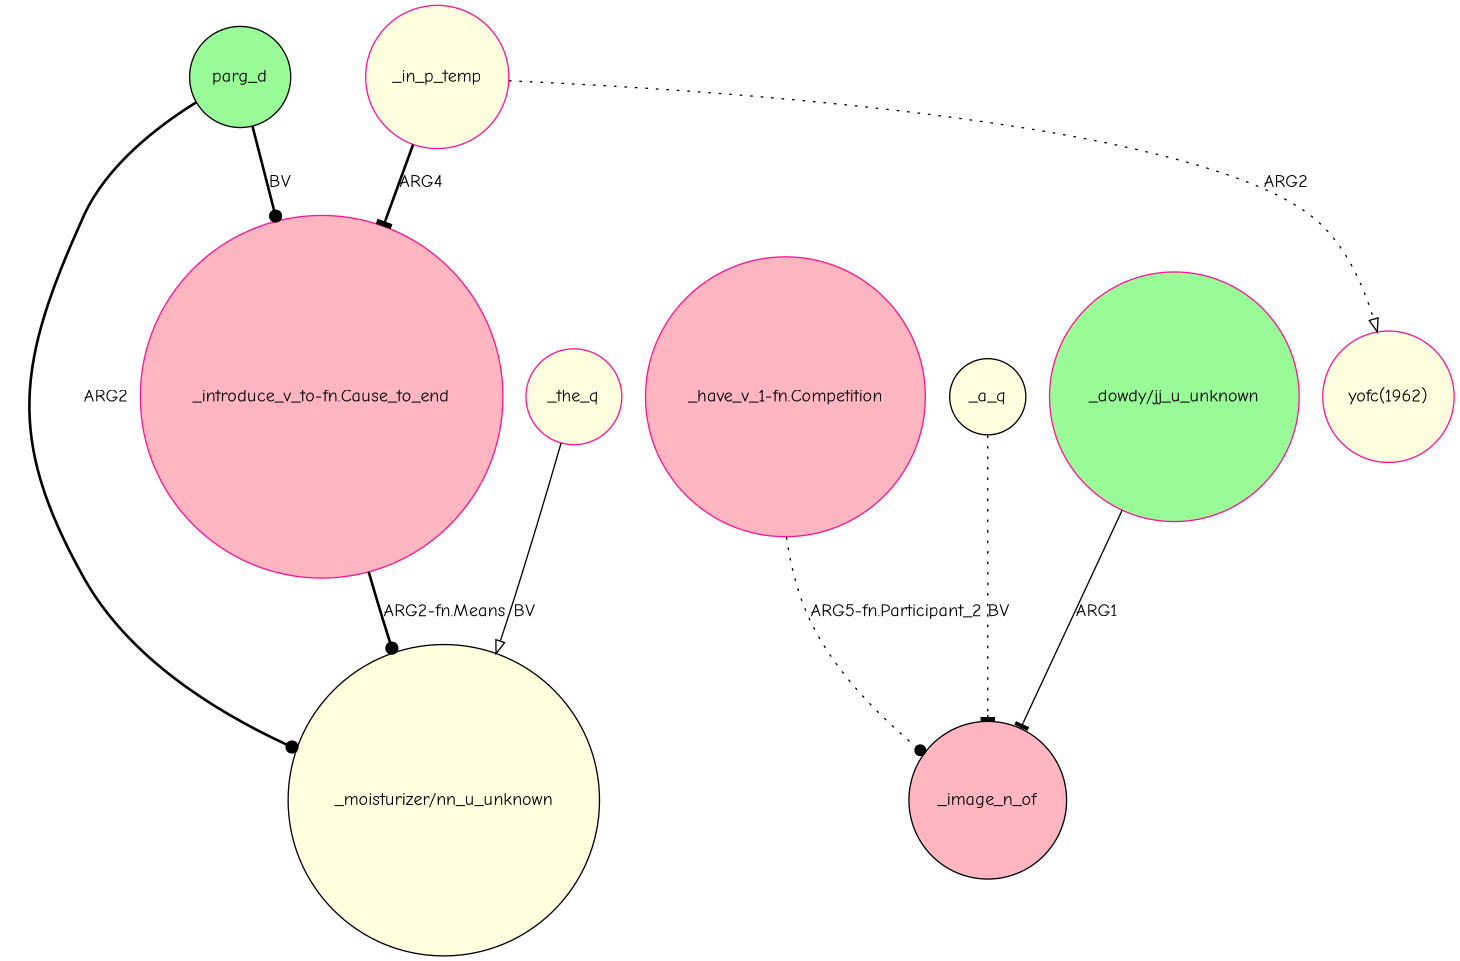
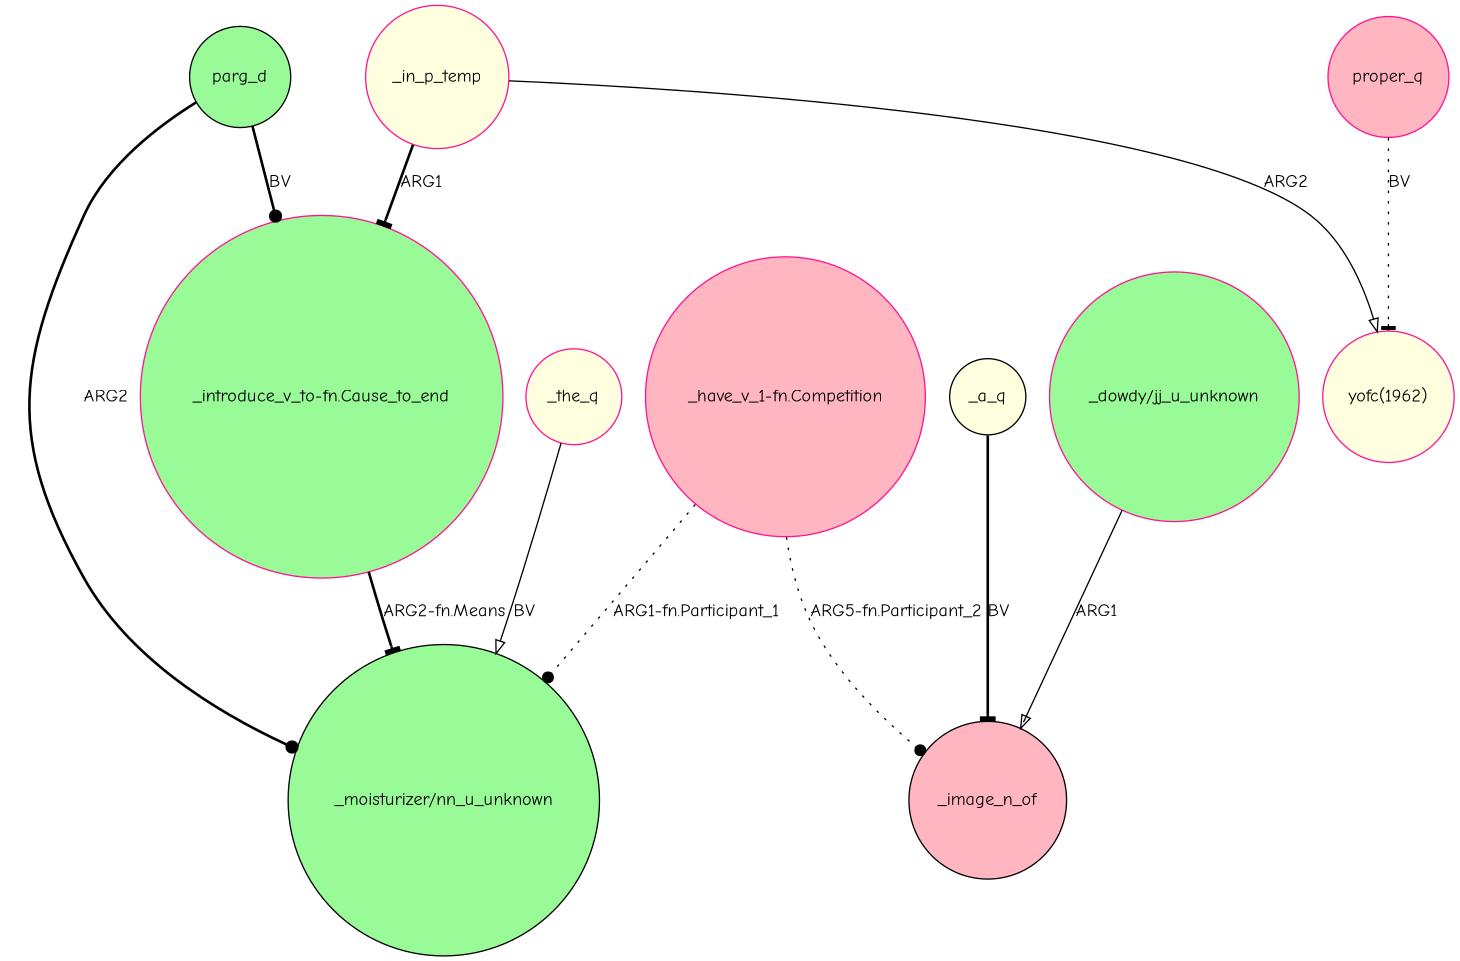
none -> (1388, 77)
(978, 122) -> (978, 122)
(421, 182) -> (421, 182)
(322, 397) -> (322, 397)
(988, 575) -> (988, 575)
none -> (624, 589)
(380, 609) -> (380, 609)
(1073, 616) -> (1073, 616)
(444, 800) -> (444, 800)
